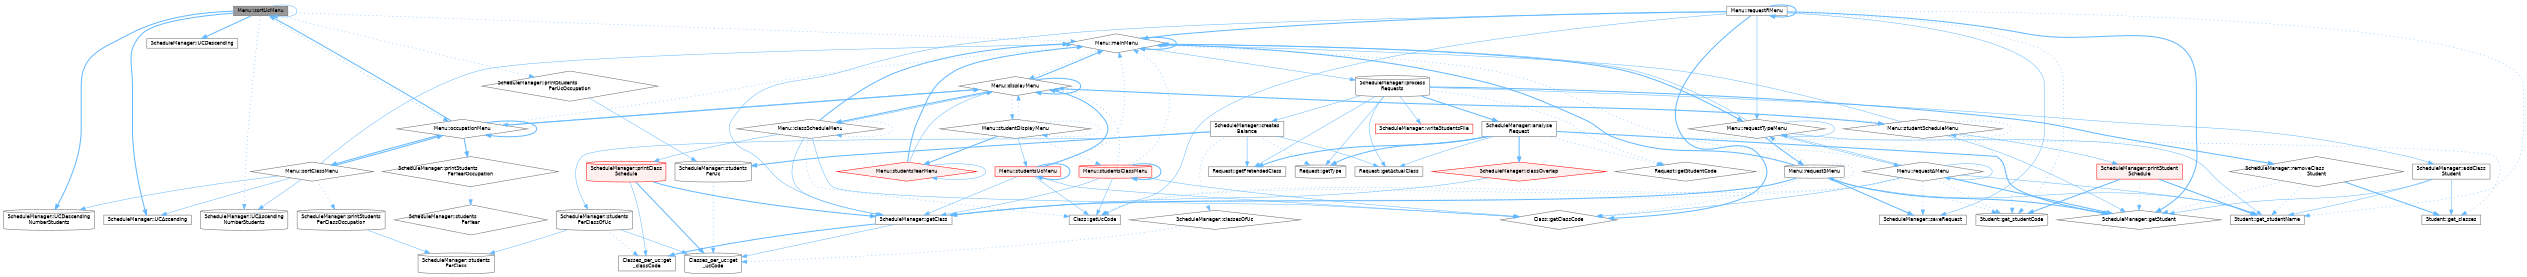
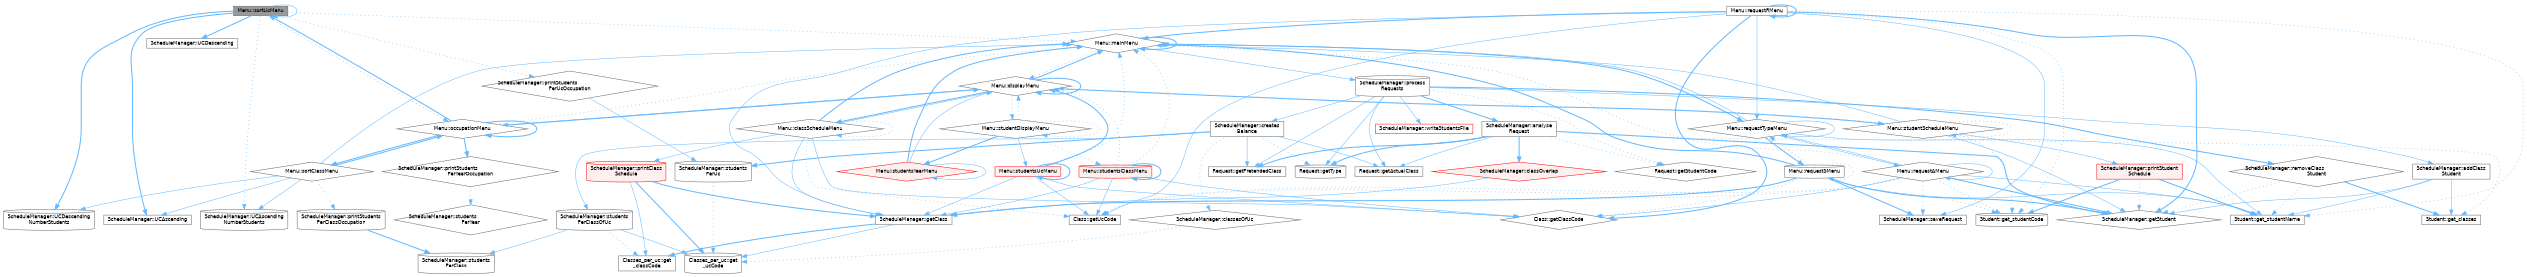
(396, 241) -> (396, 241)
